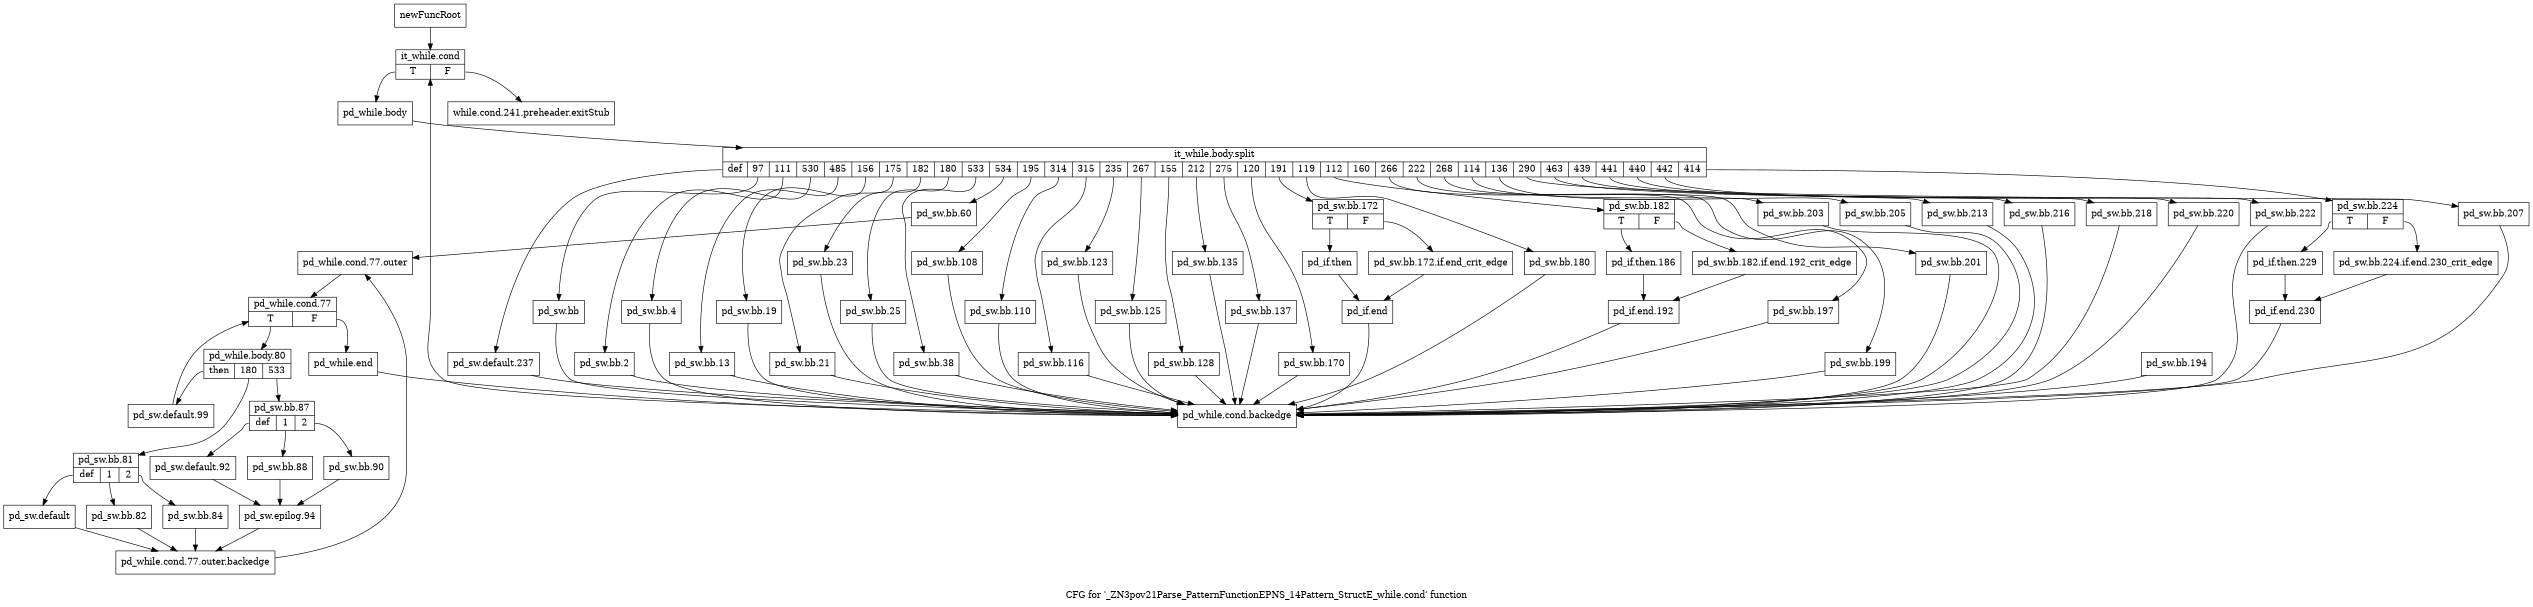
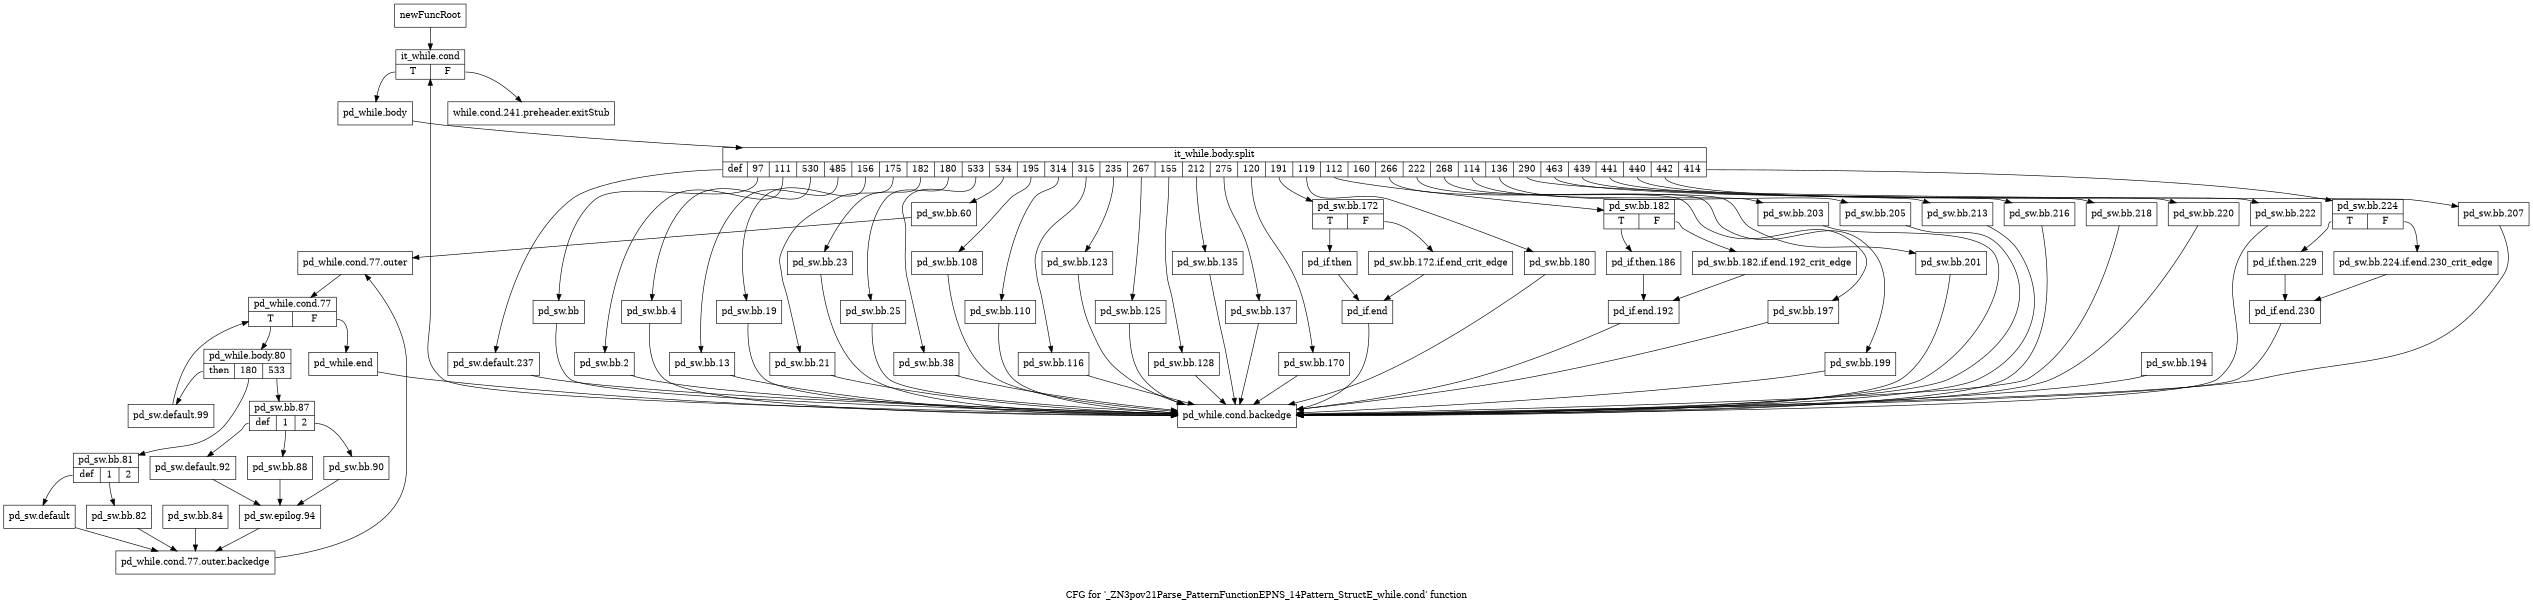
(153, 490) -> none
